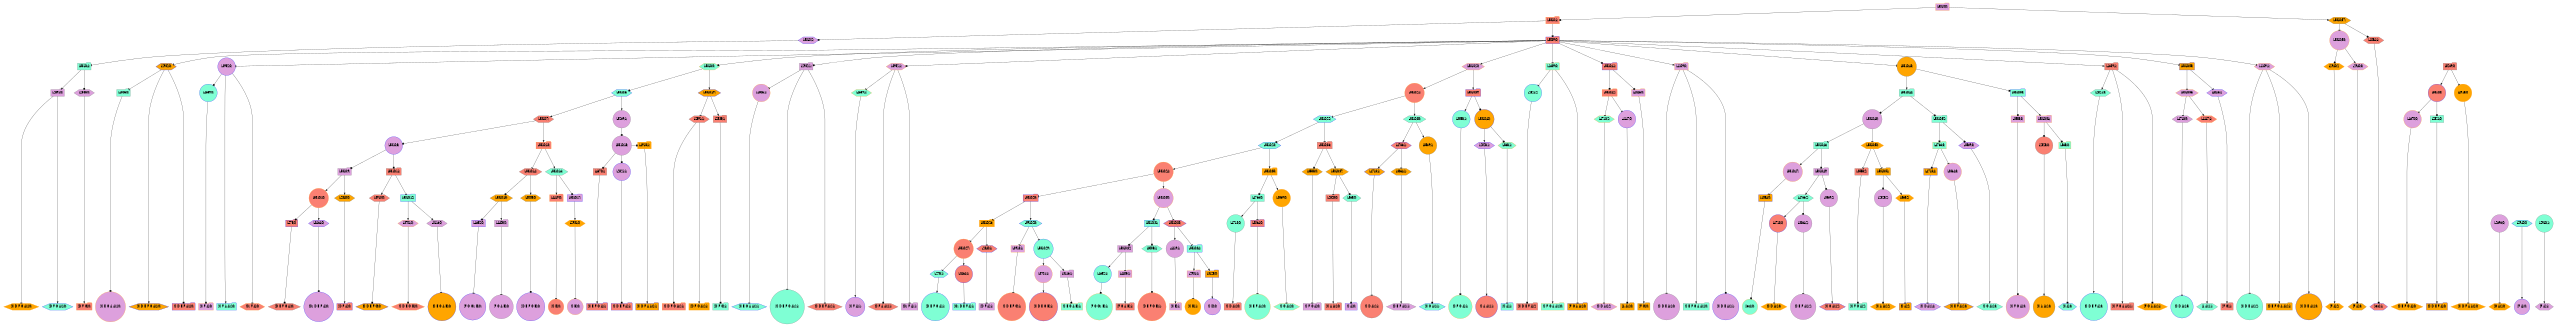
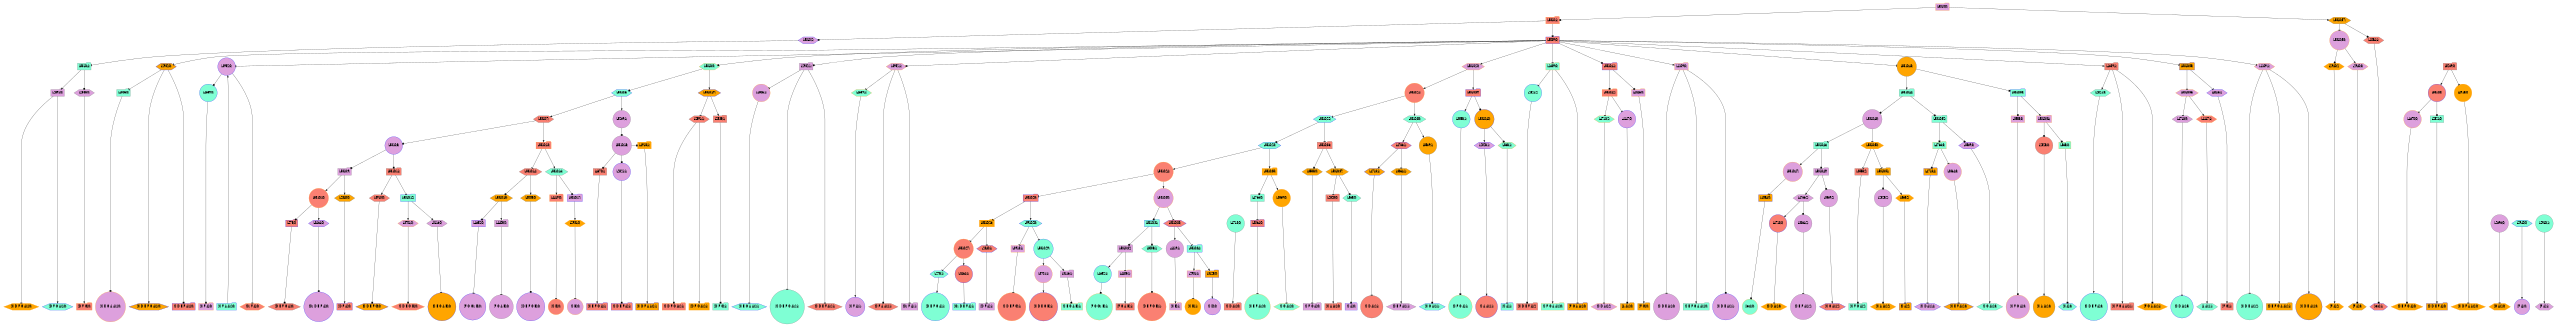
(225, 188) -> (228, 190)
(1803, 198) -> (1803, 198)
(1249, 208) -> none
